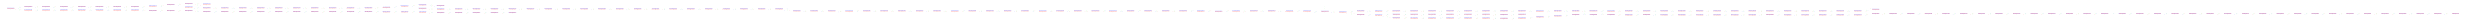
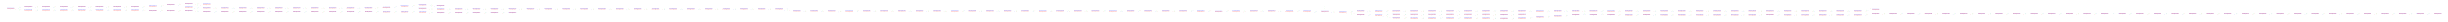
(2455, 14) -> none
